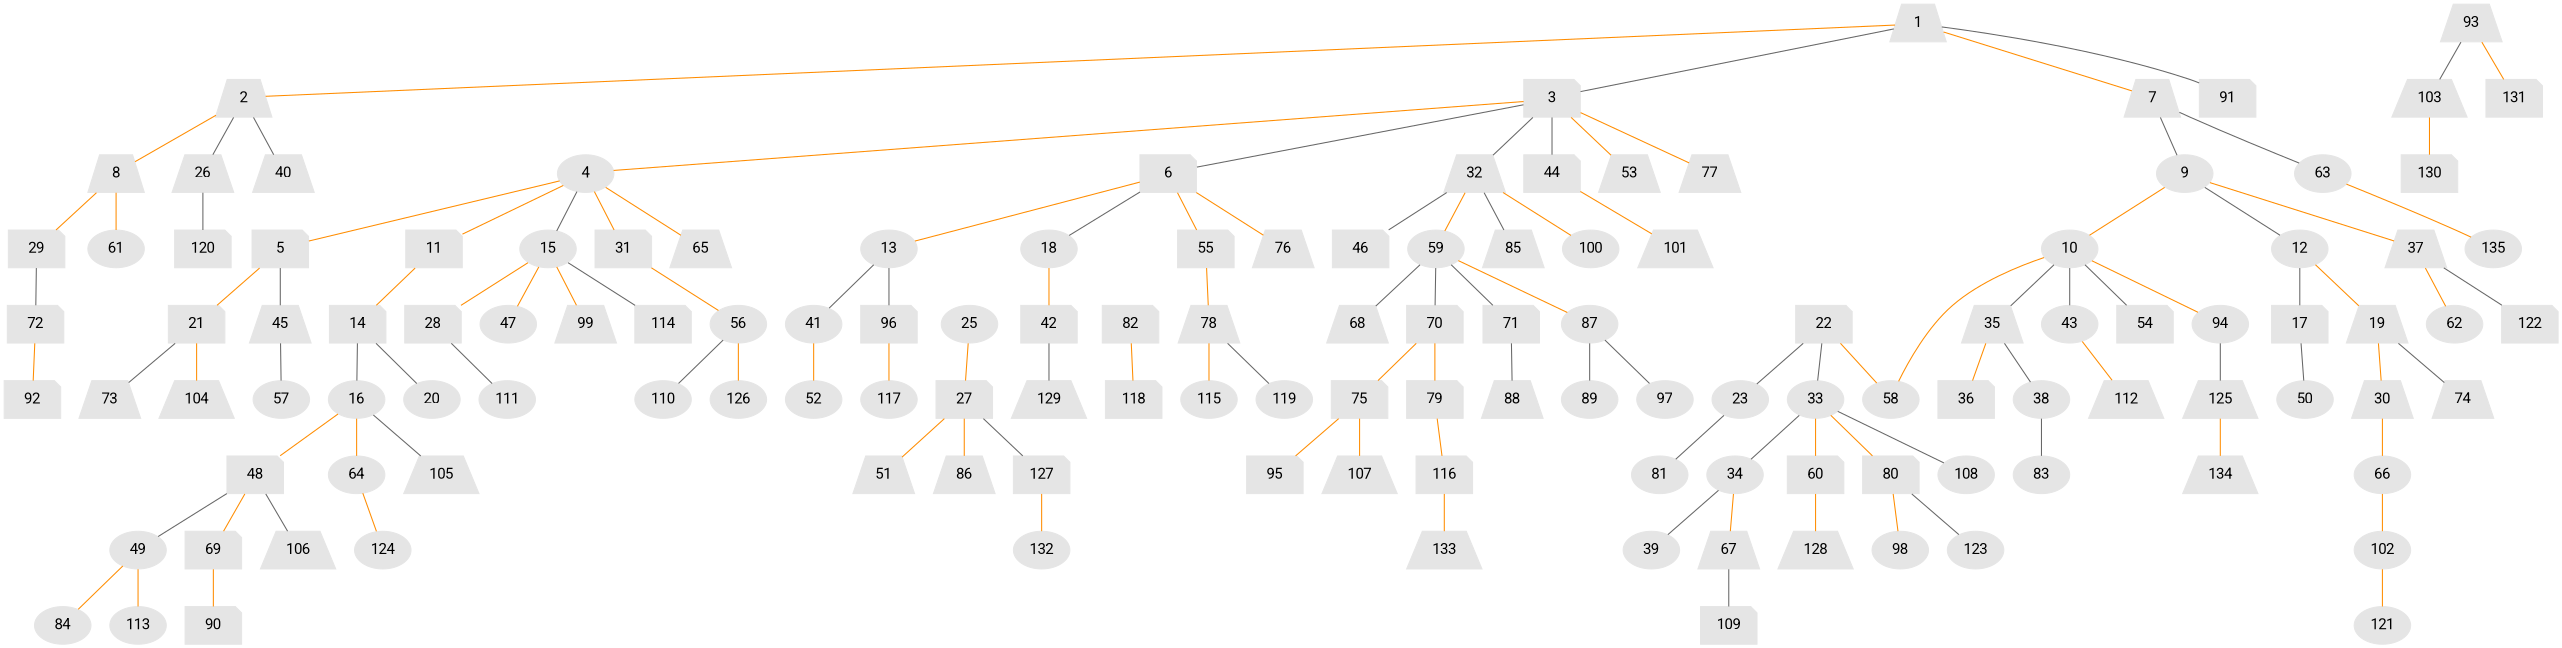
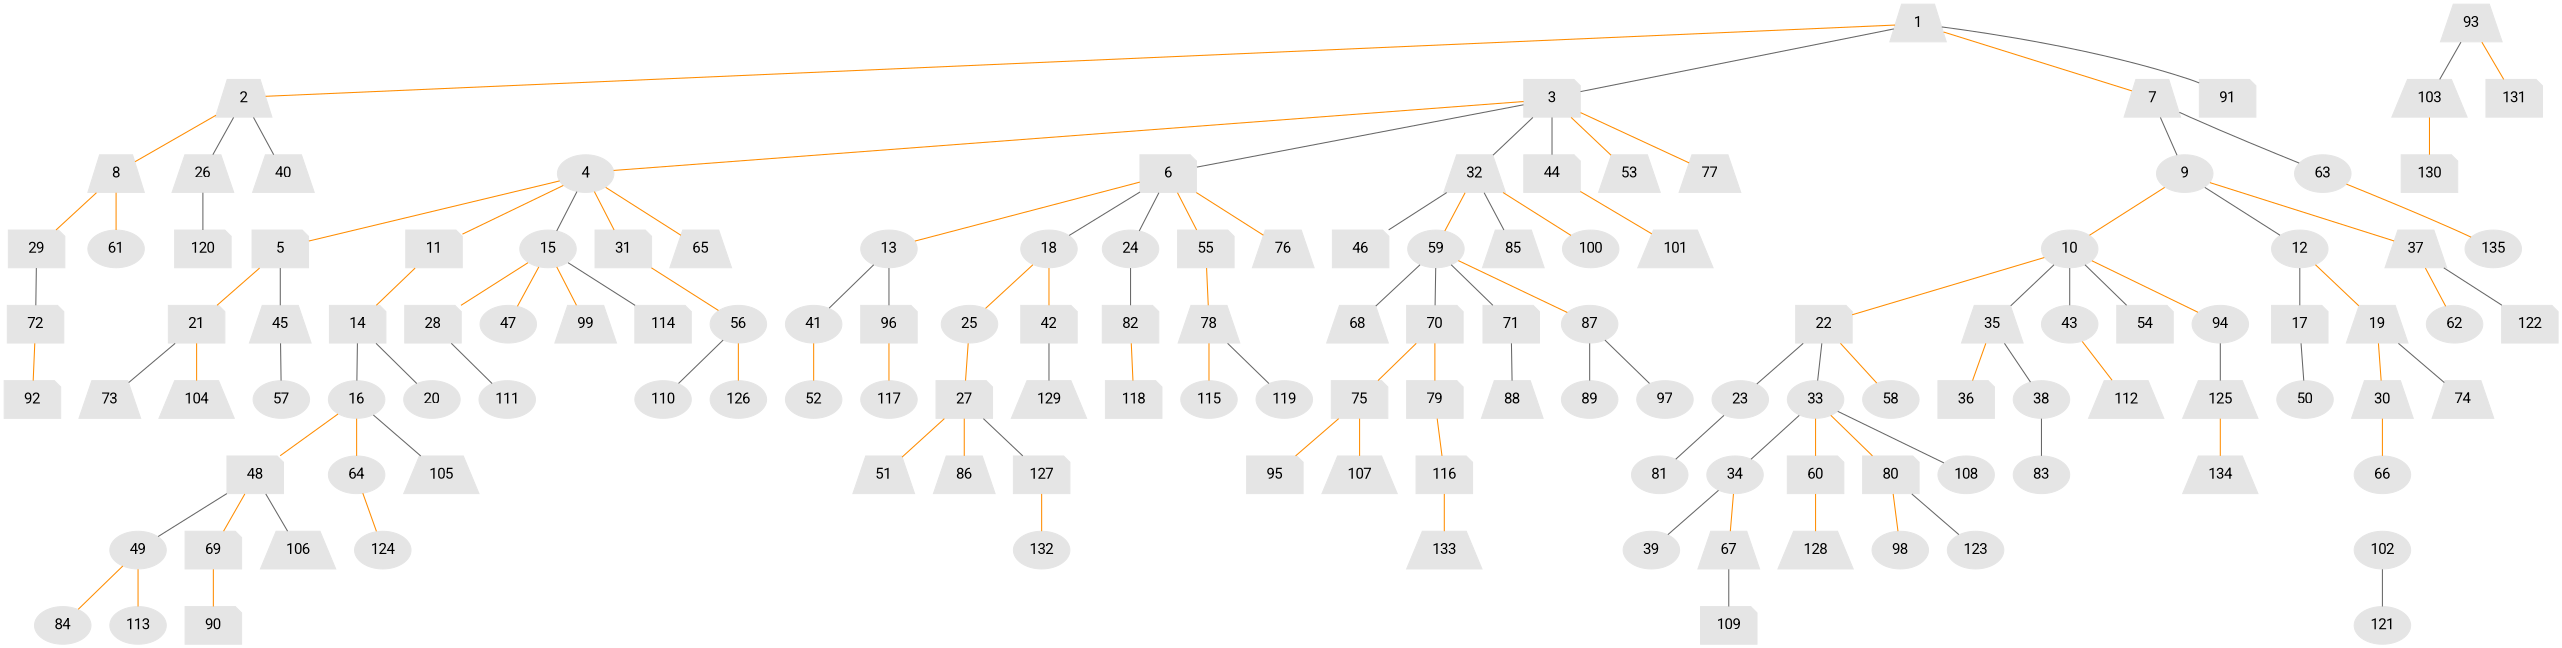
none -> (1131, 249)
none -> (1009, 287)
(1957, 302) -> (1948, 286)
(2382, 513) -> none
(2382, 588) -> (2382, 588)
